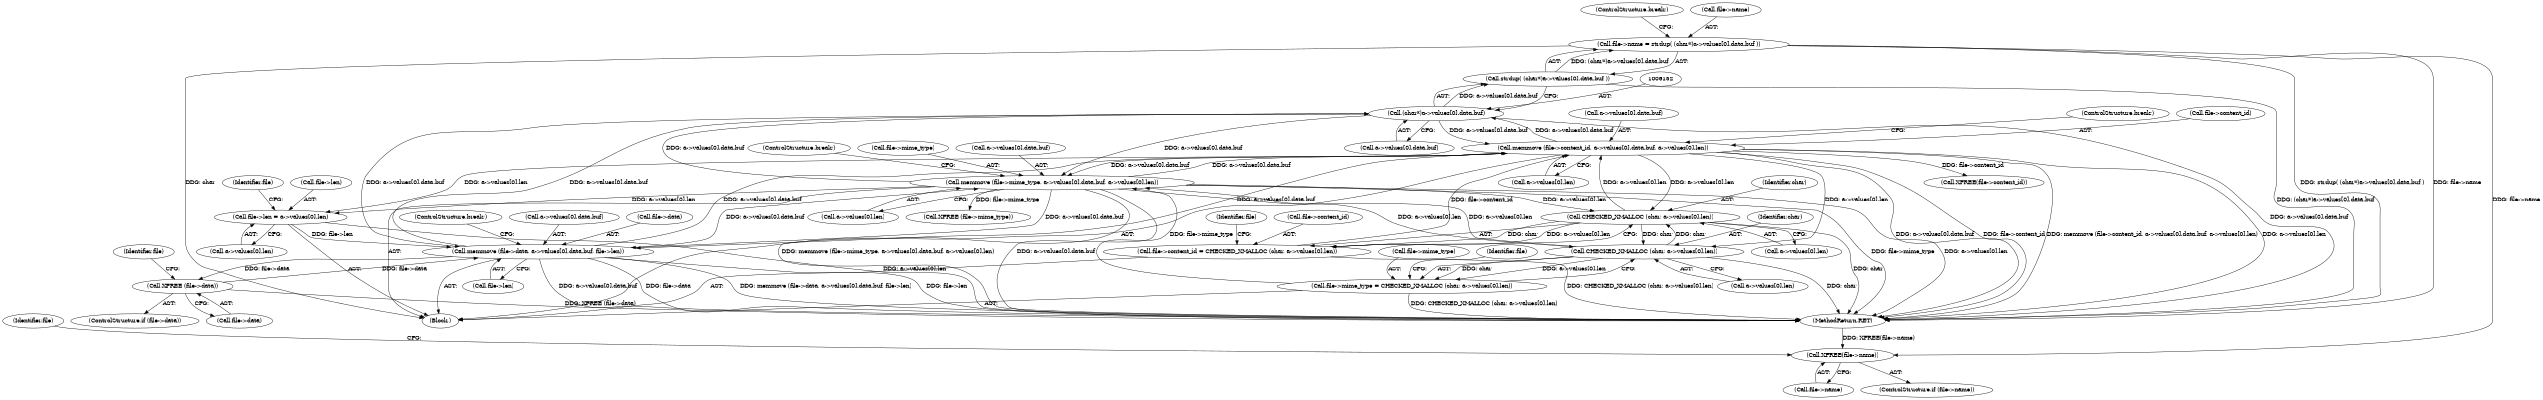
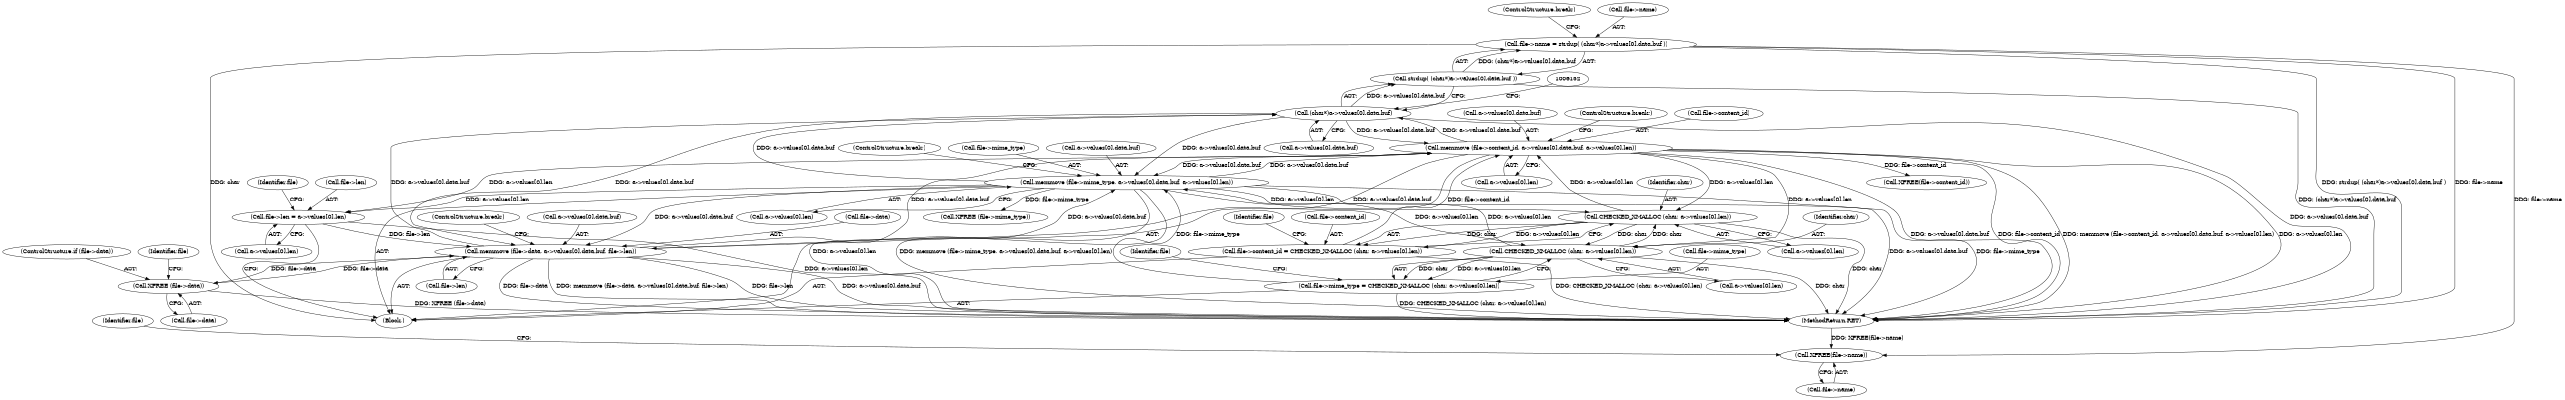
(1606, 96) -> (1514, 96)
(356, 269) -> (252, 269)
(160, 302) -> (116, 269)
(1927, 390) -> none
